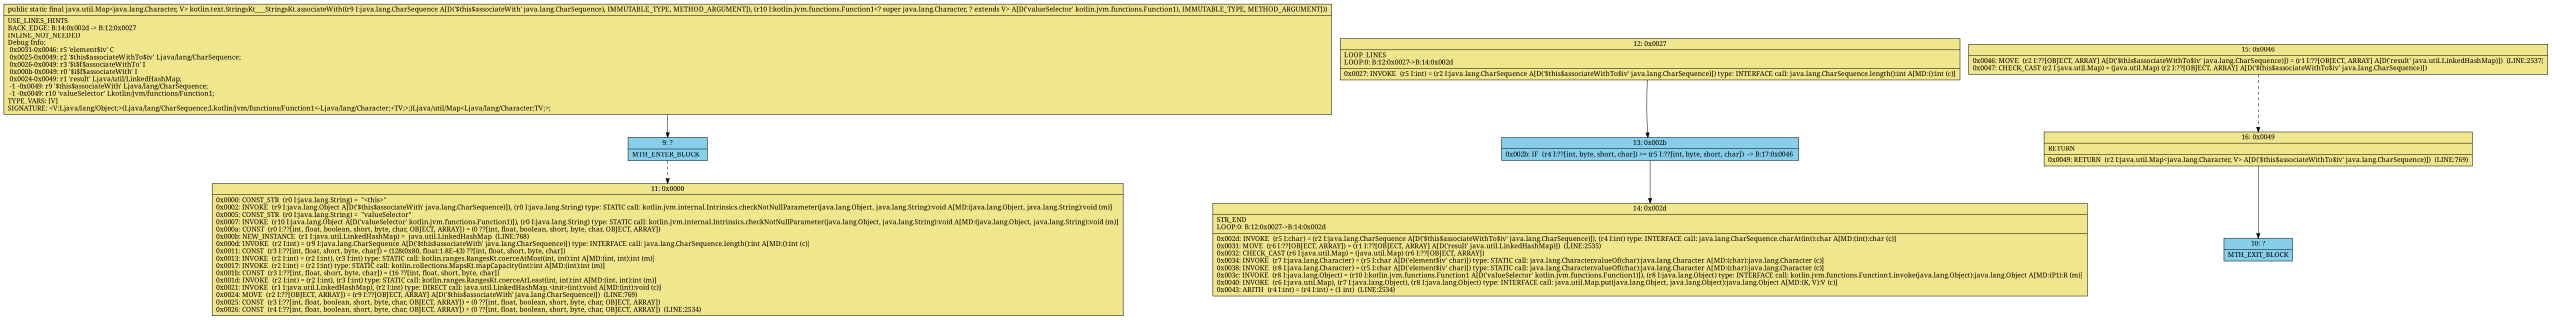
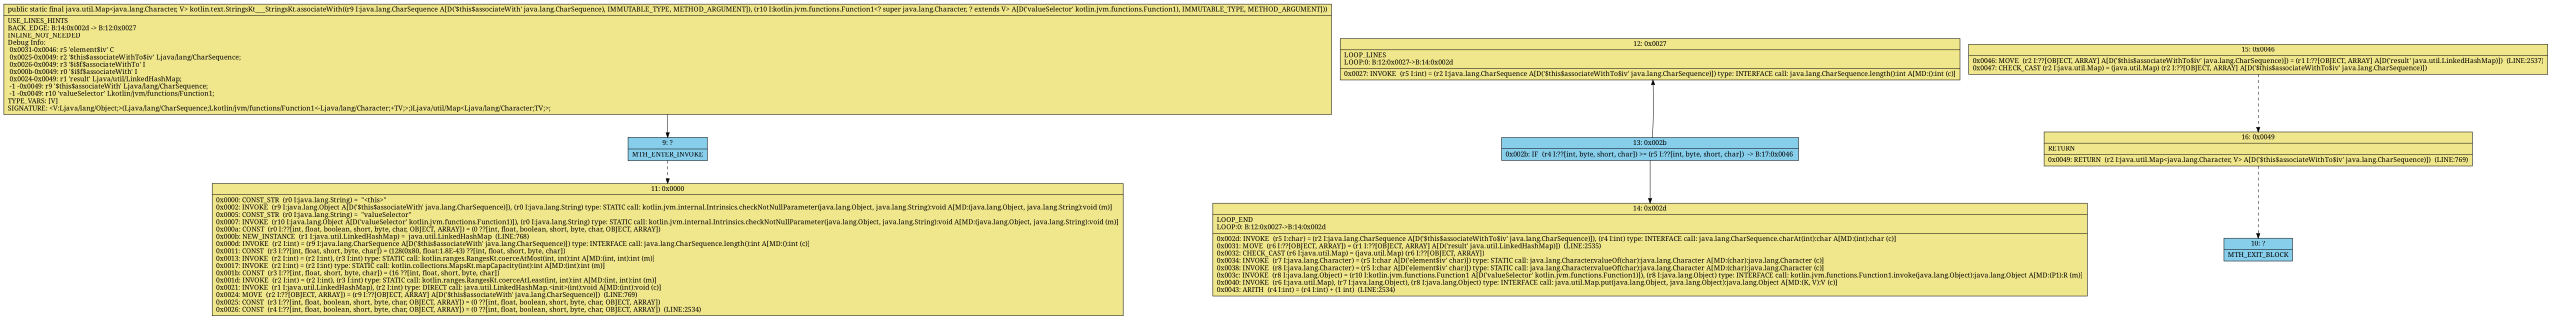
(1647, 106) -> (1653, 111)
(666, 155) -> (668, 155)
(2258, 200) -> (2258, 200)
(1232, 220) -> (1235, 220)
